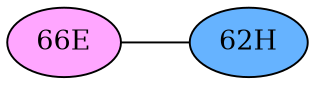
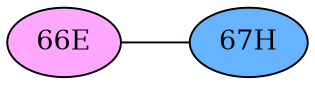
(249, 42) -> (249, 42)
